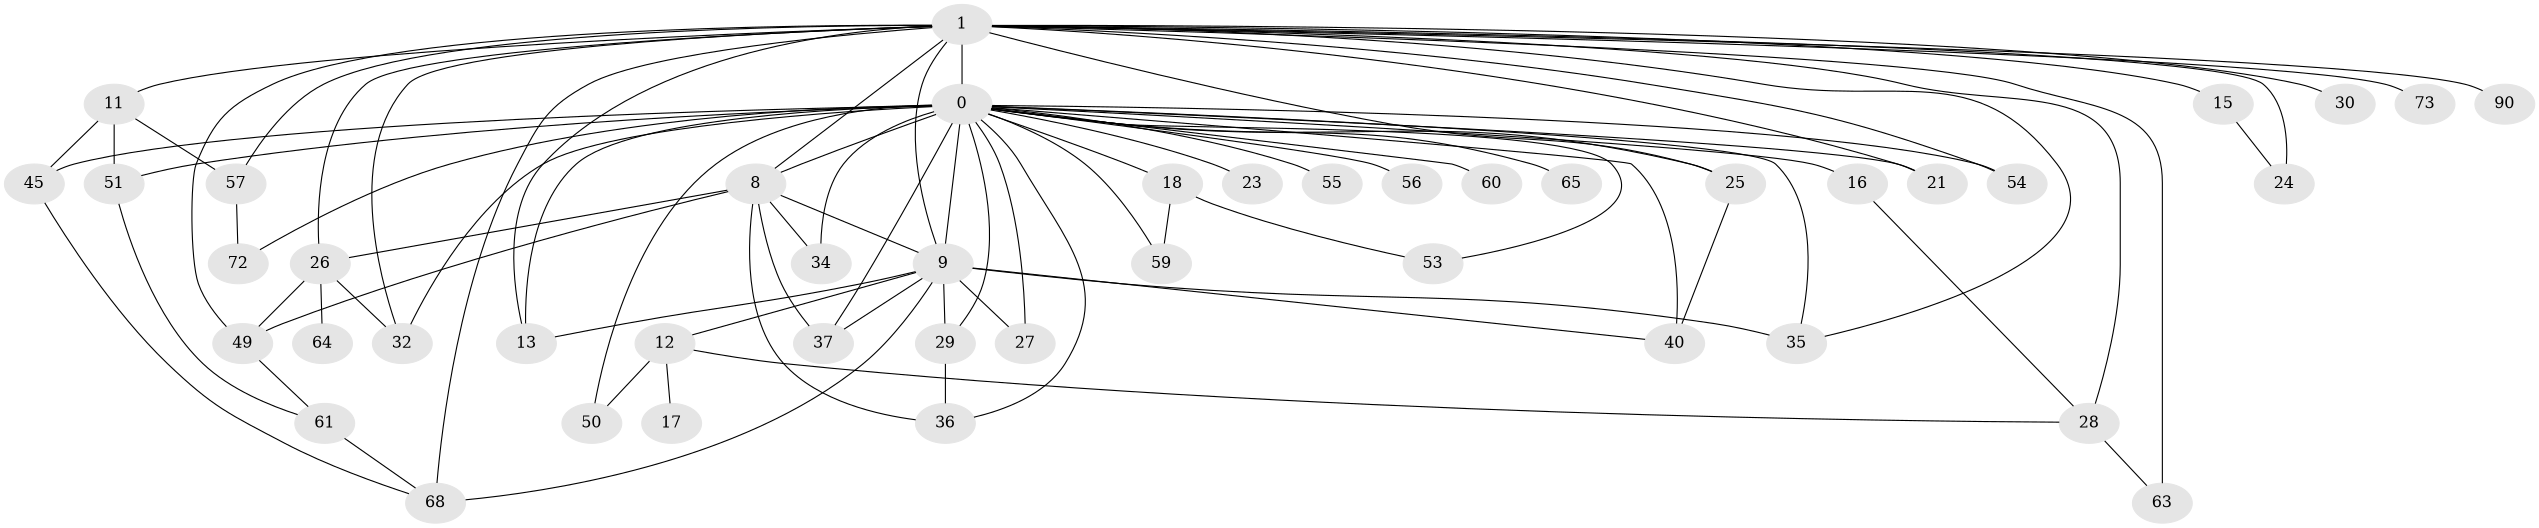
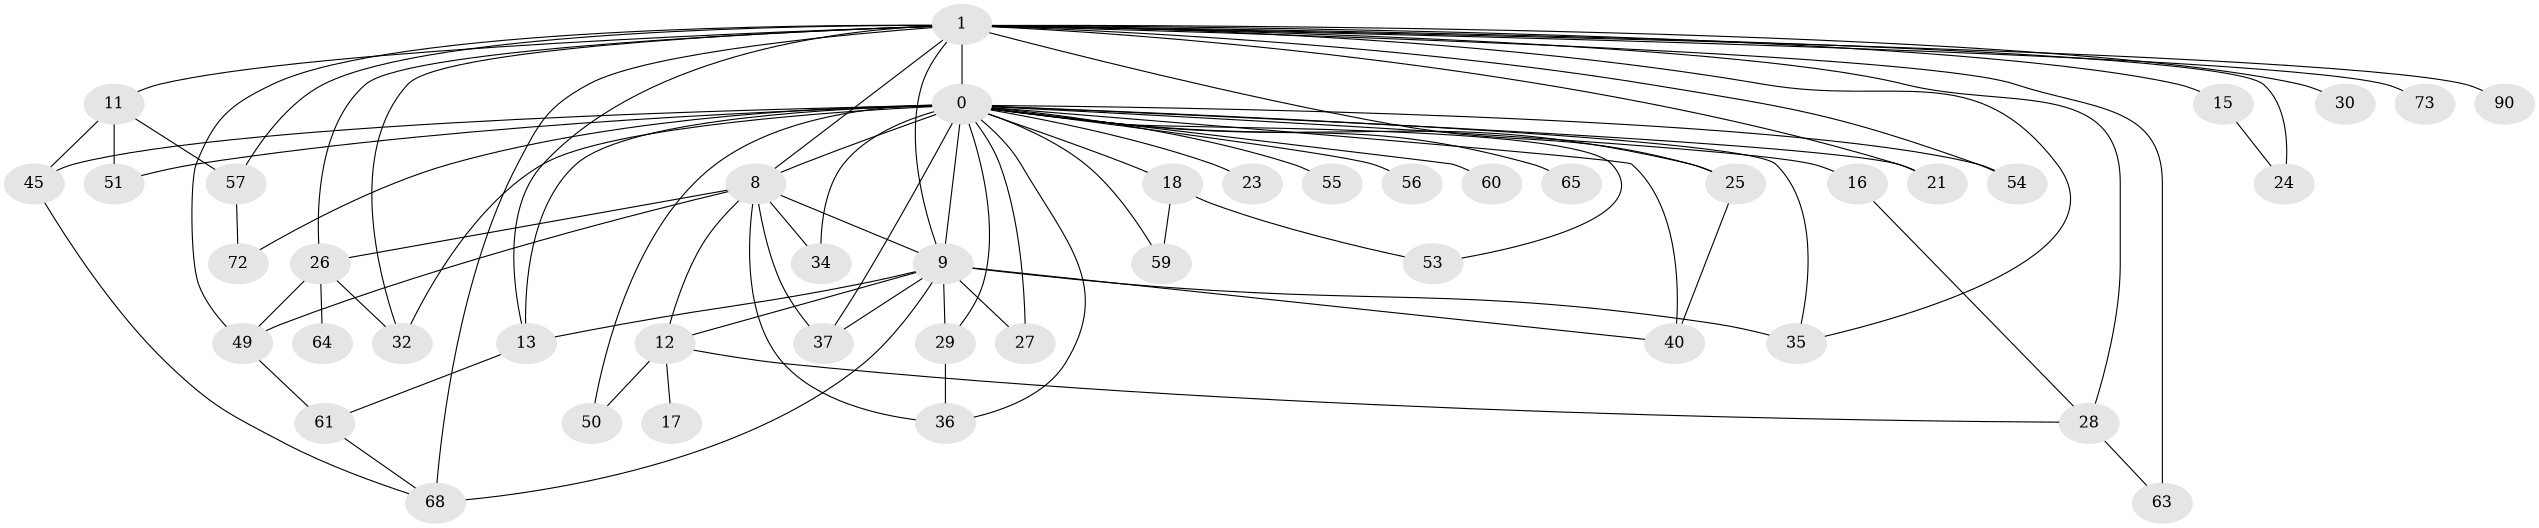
none -> (695, 257)
(179, 335) -> (425, 384)
